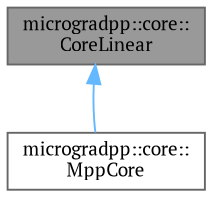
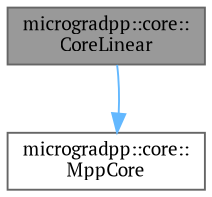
(94, 108) -> (119, 89)
